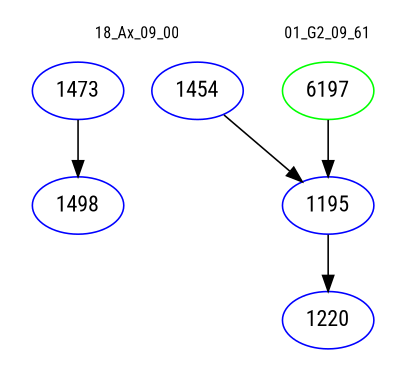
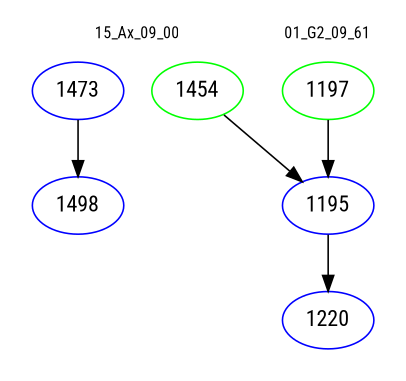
(138, 34) -> (138, 34)
(198, 91) -> (198, 91)
(328, 91) -> (328, 91)
